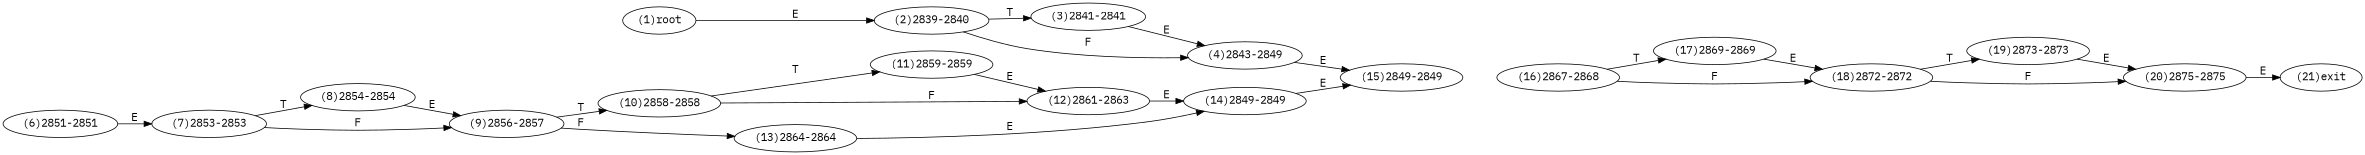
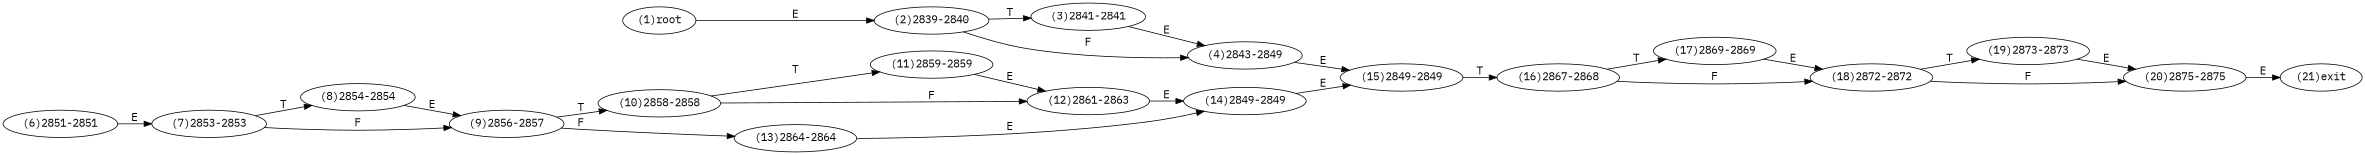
none -> (1476, 77)
